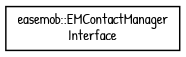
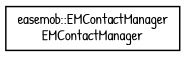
(93, 28) -> (93, 28)
